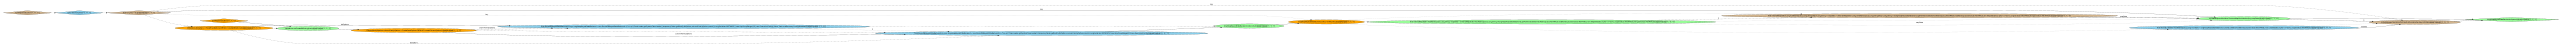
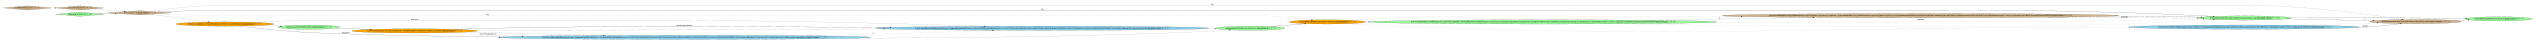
(79, 13) -> (80, 8)
(2512, 20) -> (2499, 19)
(224, 21) -> (80, 14)
(263, 24) -> (107, 14)
